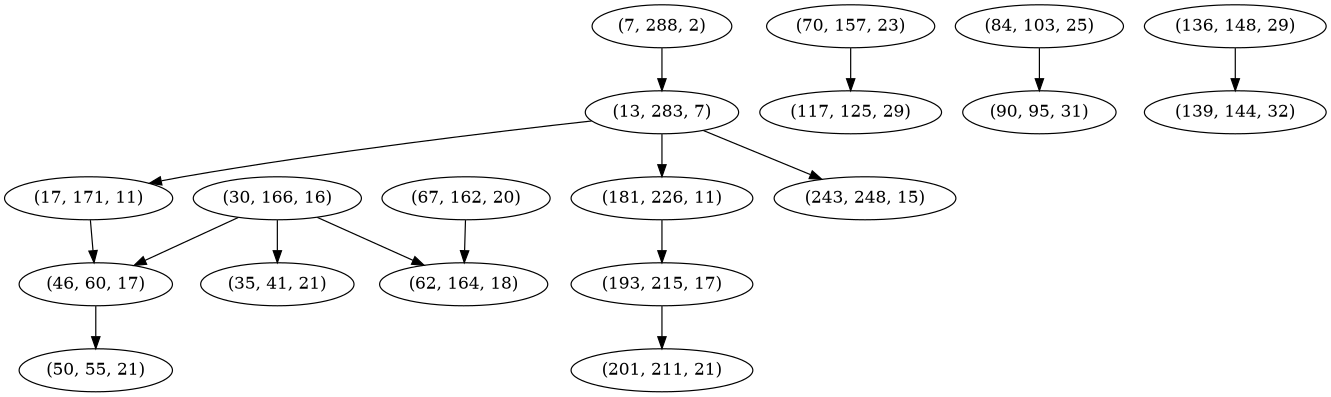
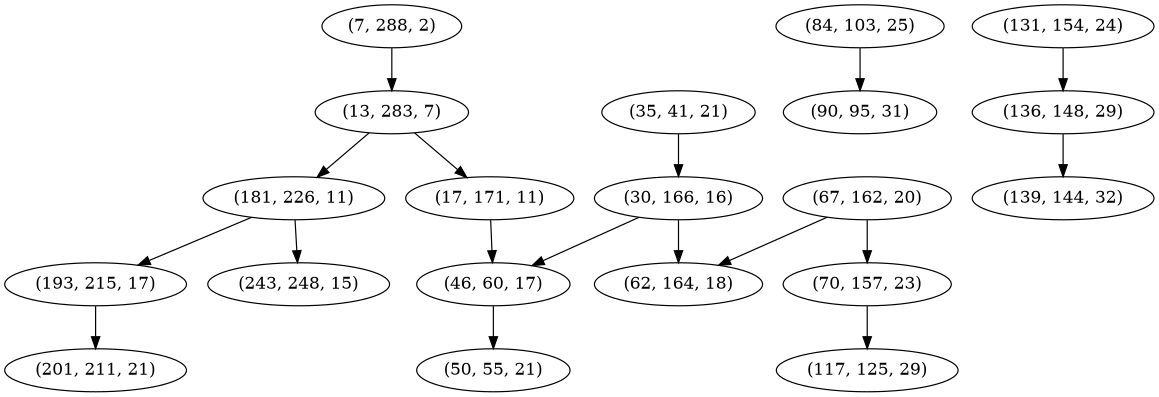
none -> (1063, 26)
(757, 153) -> (296, 235)
(277, 235) -> (678, 149)
none -> (867, 235)
